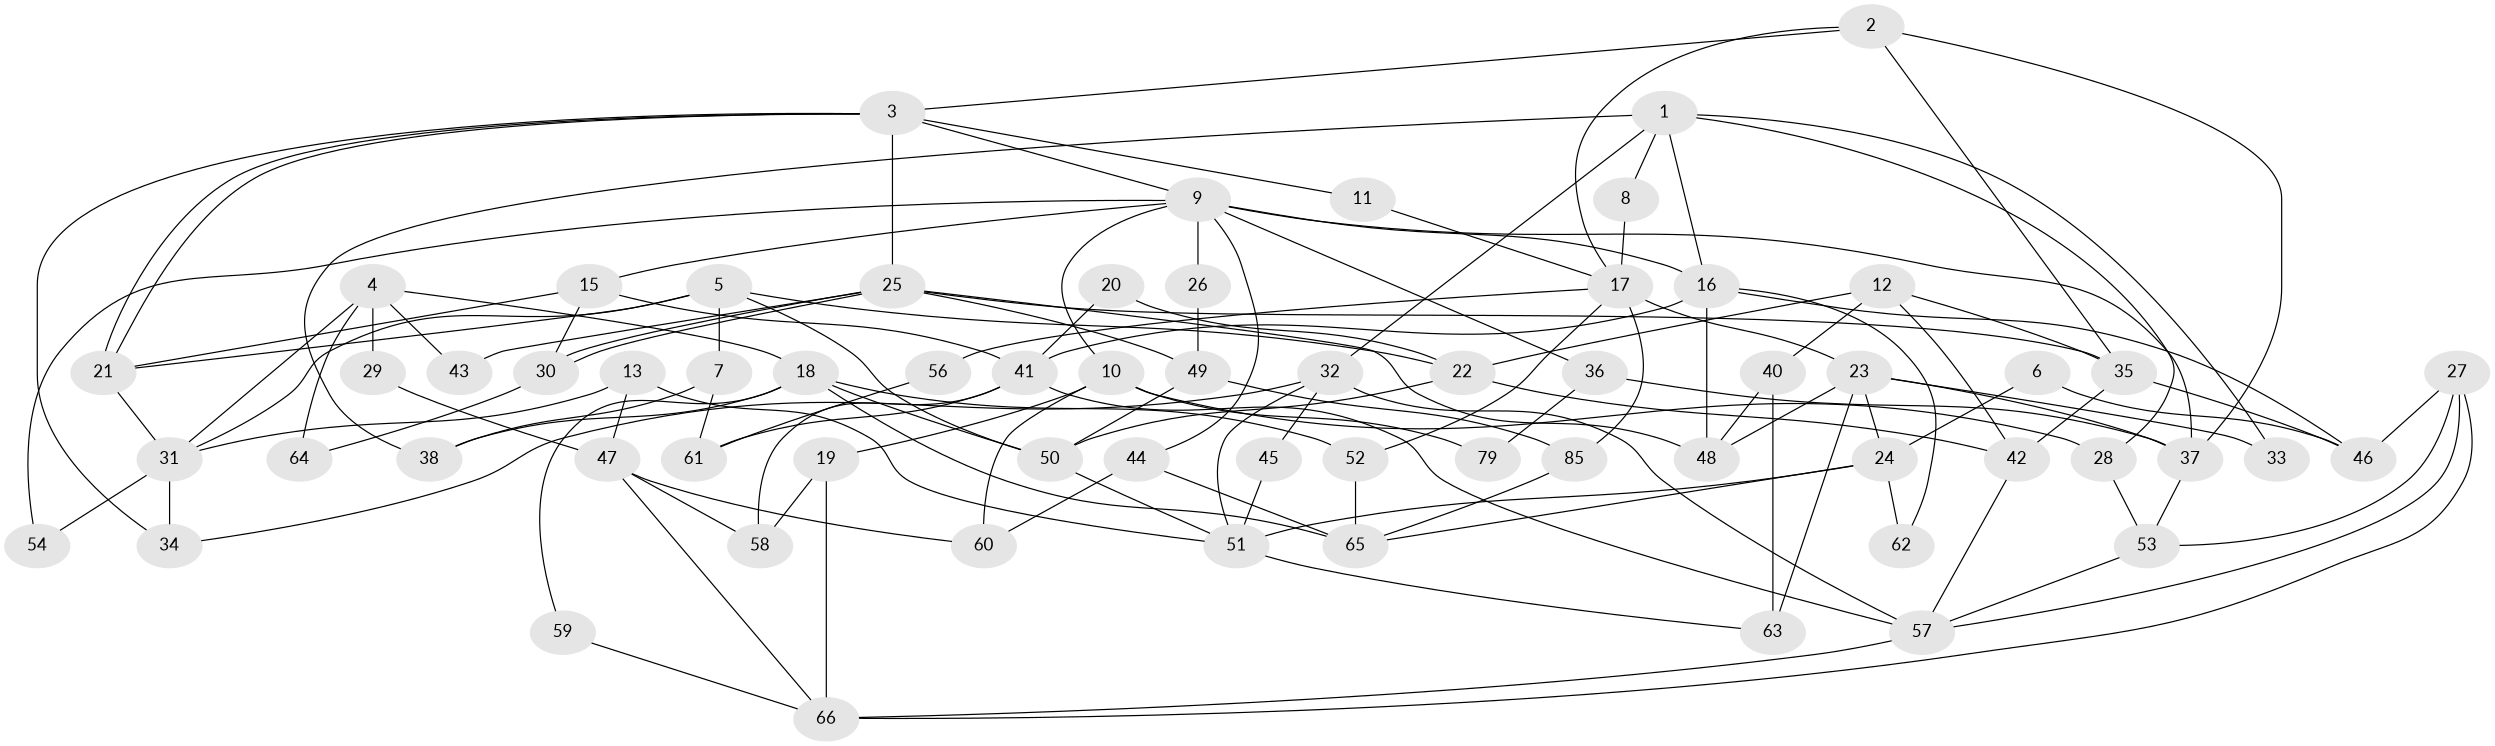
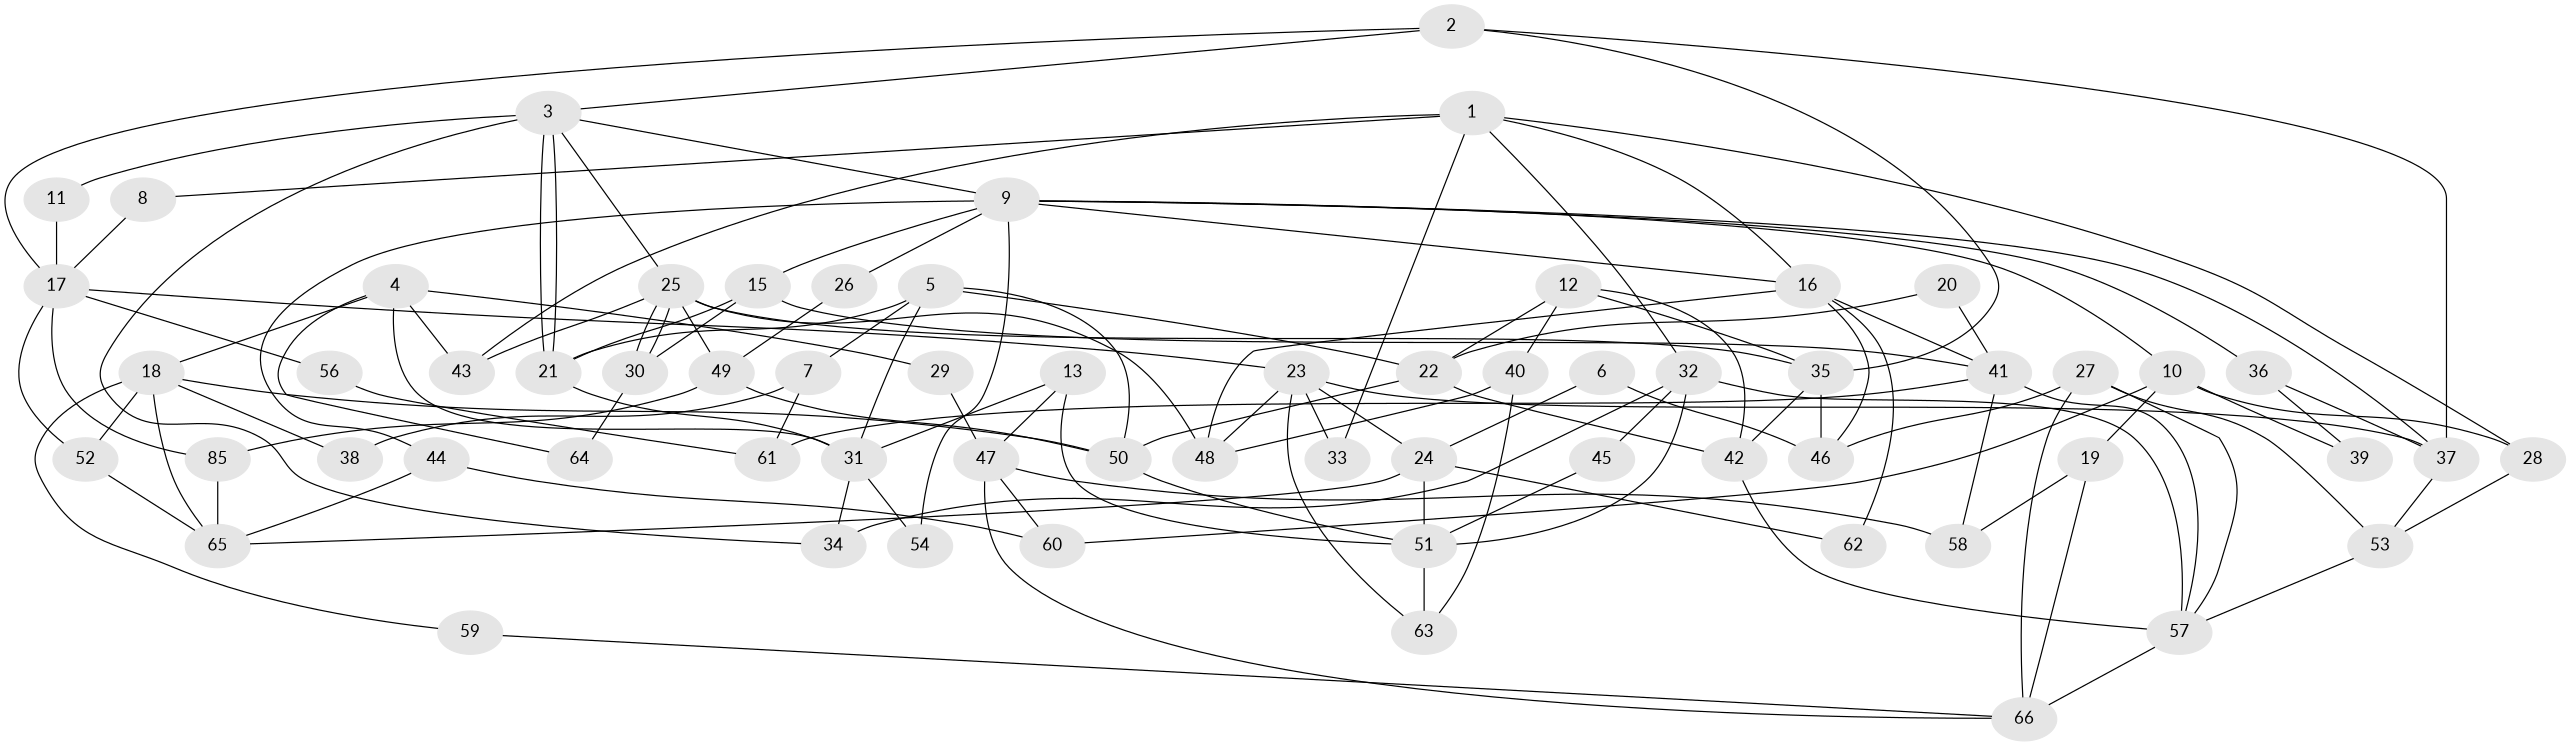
(859, 163) -> (942, 170)
(1488, 459) -> (2360, 459)
